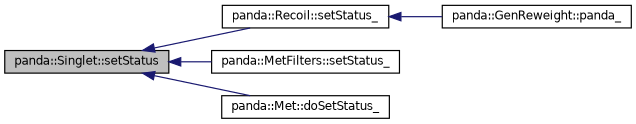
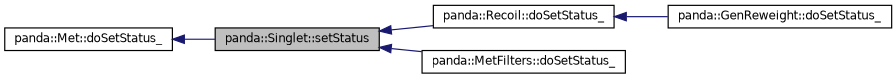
(306, 17) -> (524, 17)
(537, 17) -> (780, 17)
(306, 62) -> (524, 62)
(202, 86) -> (200, 39)
